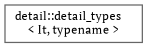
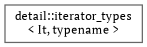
(74, 24) -> (74, 24)
